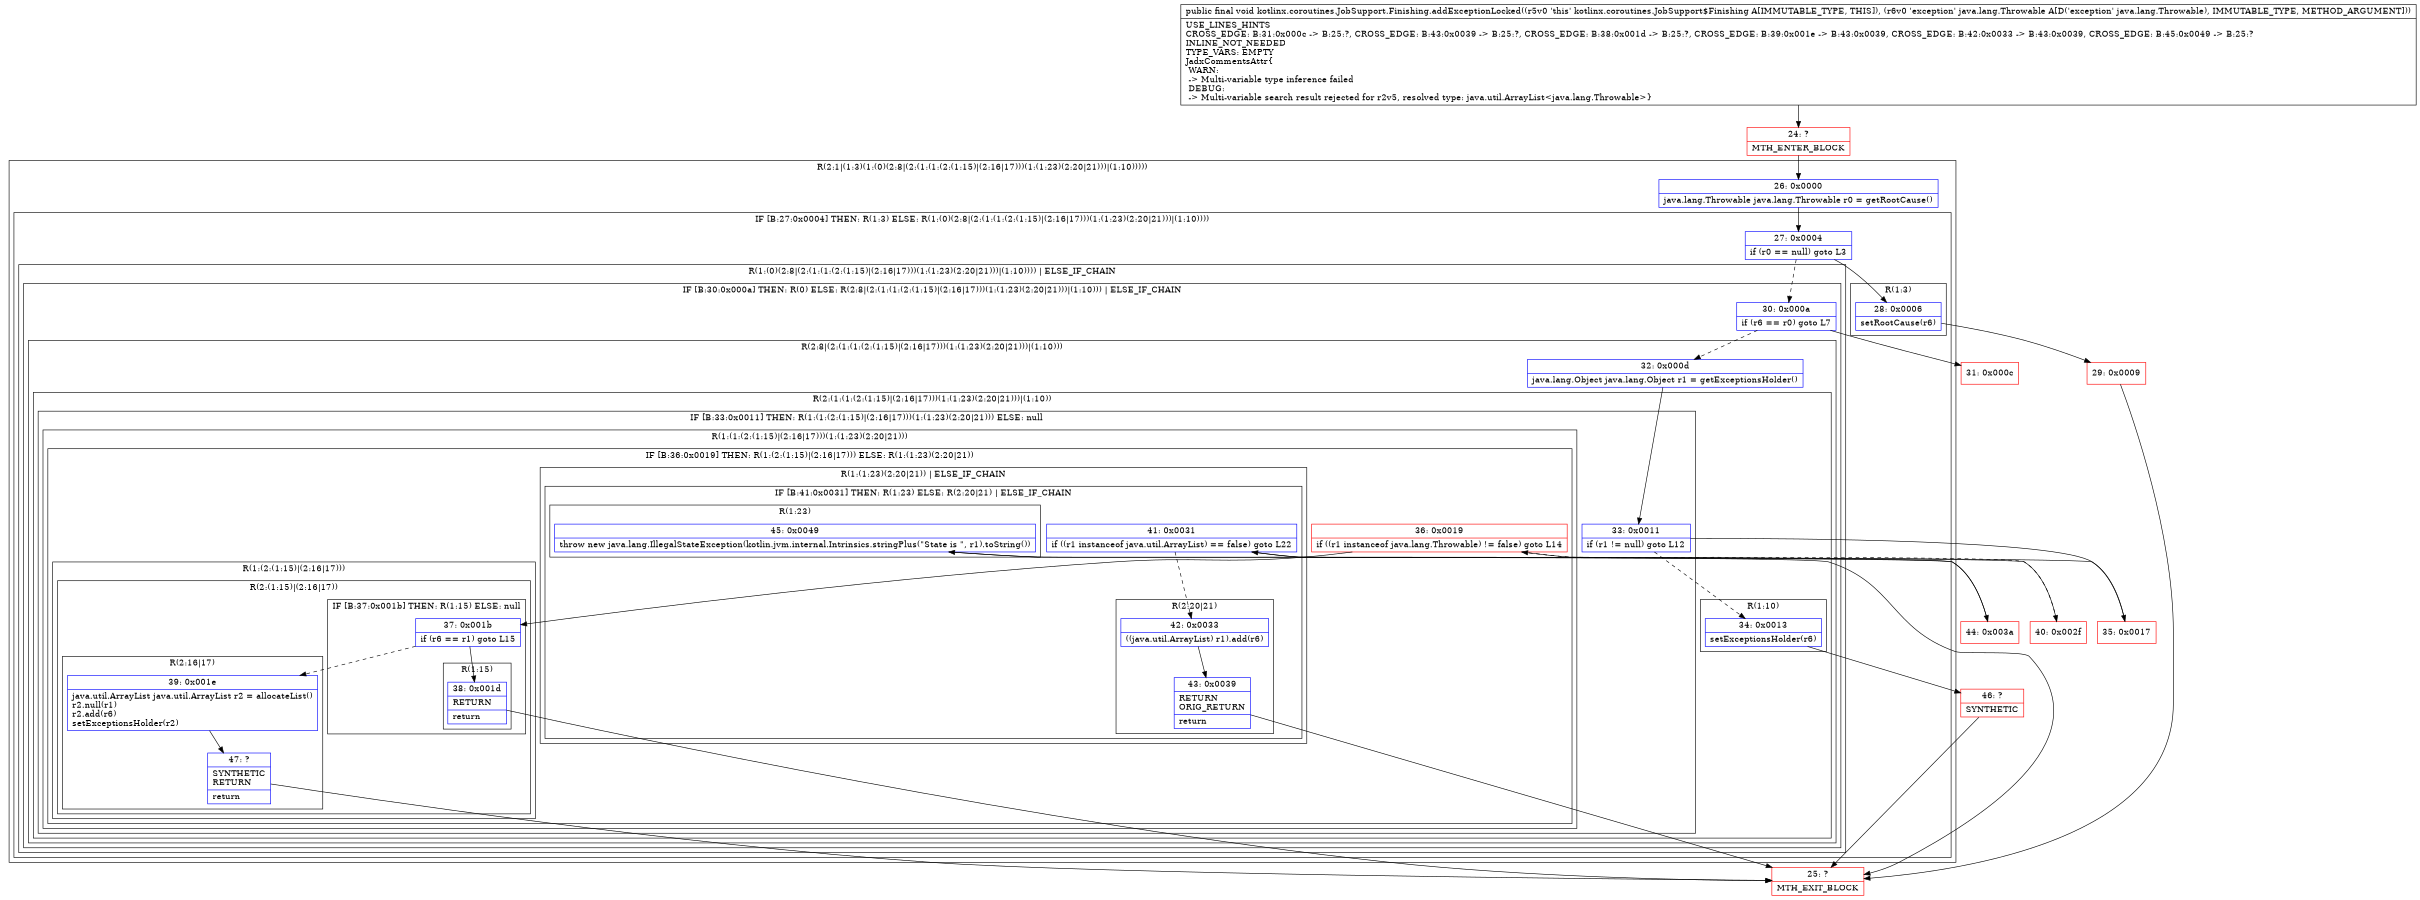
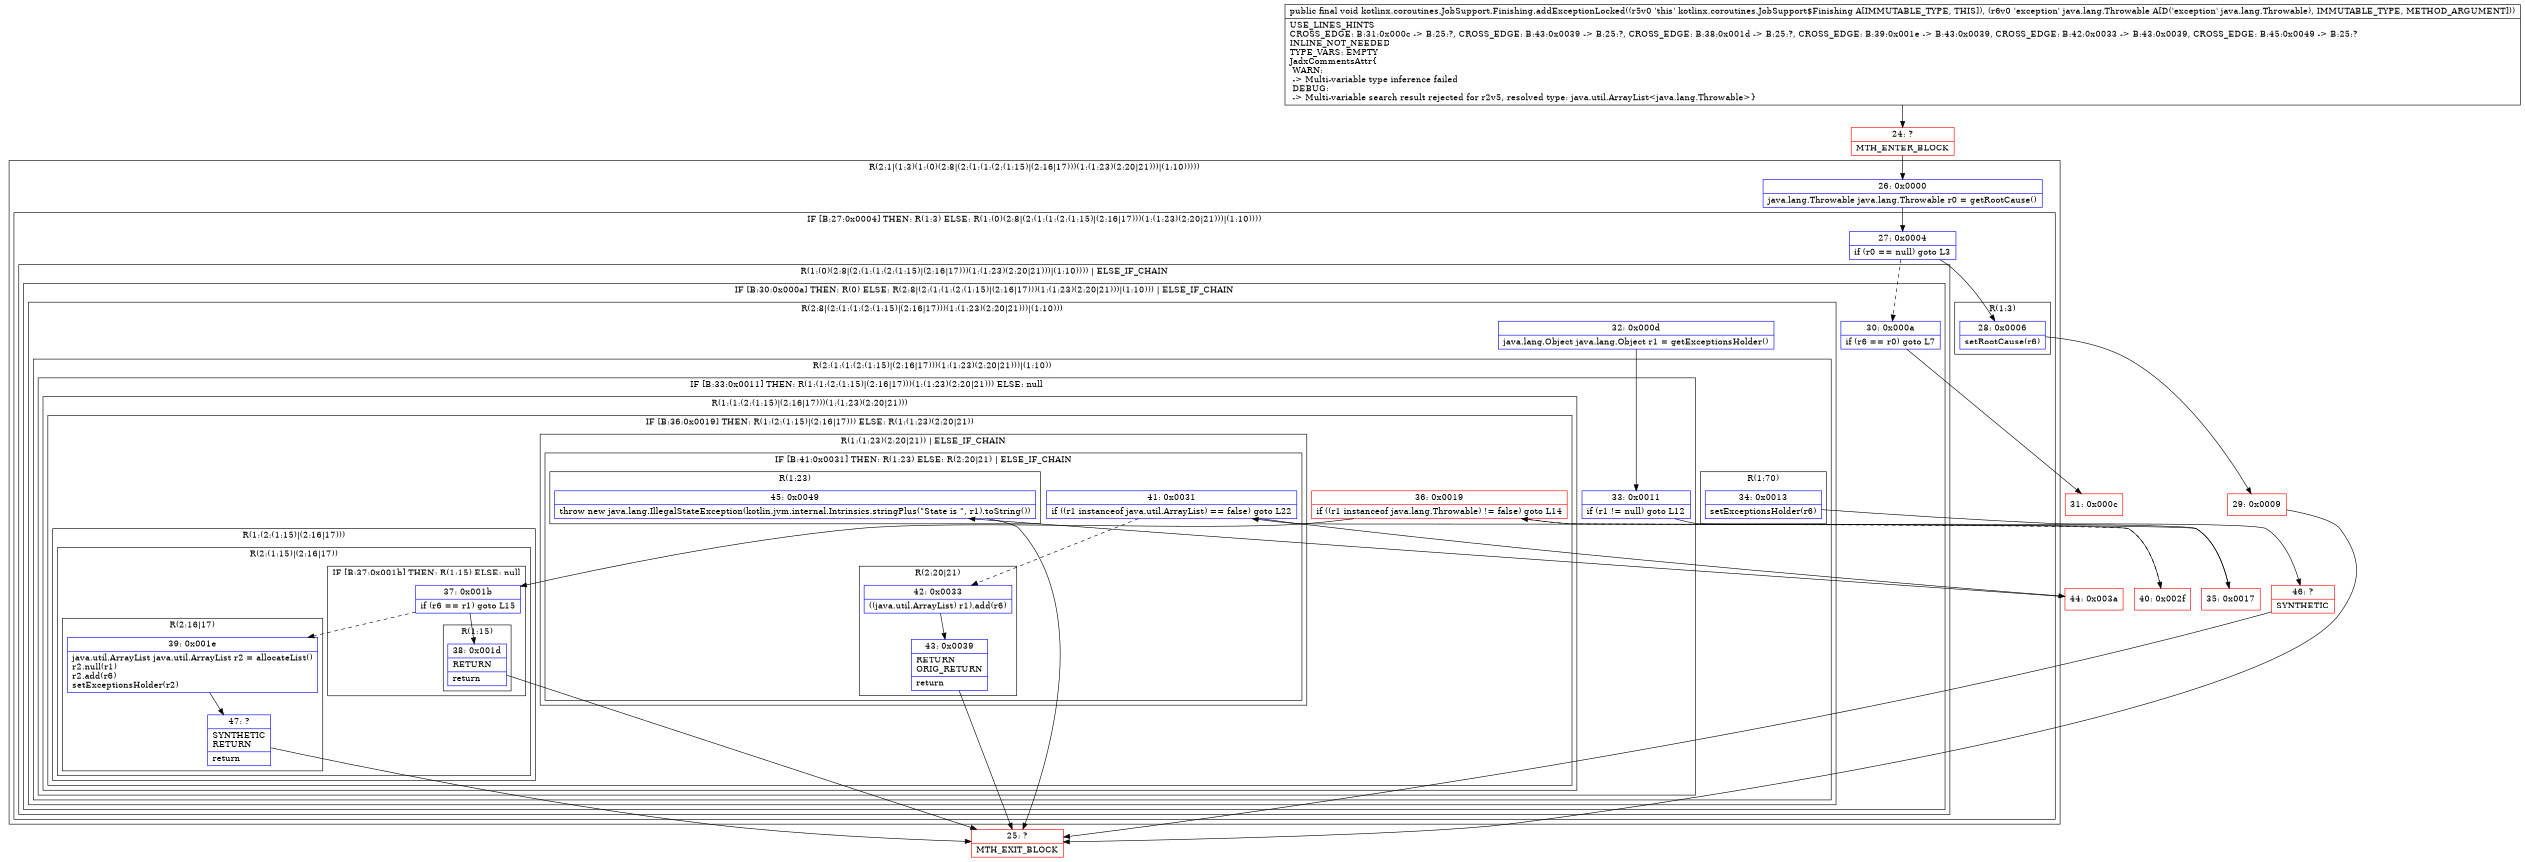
(1727, 344) -> none
(1700, 585) -> none
(1763, 606) -> (1763, 479)
